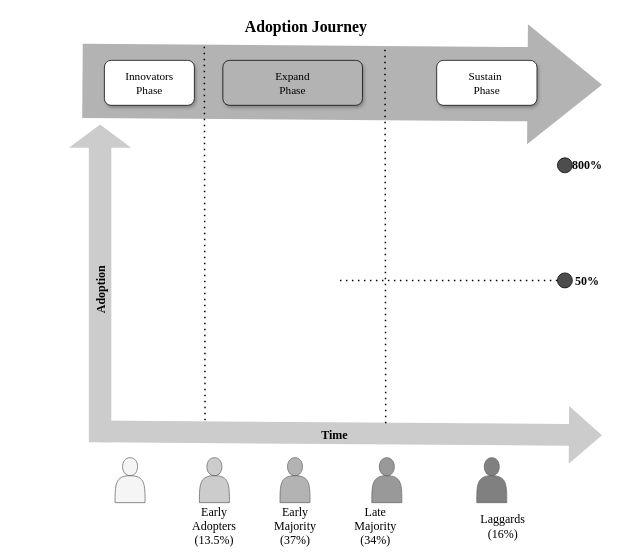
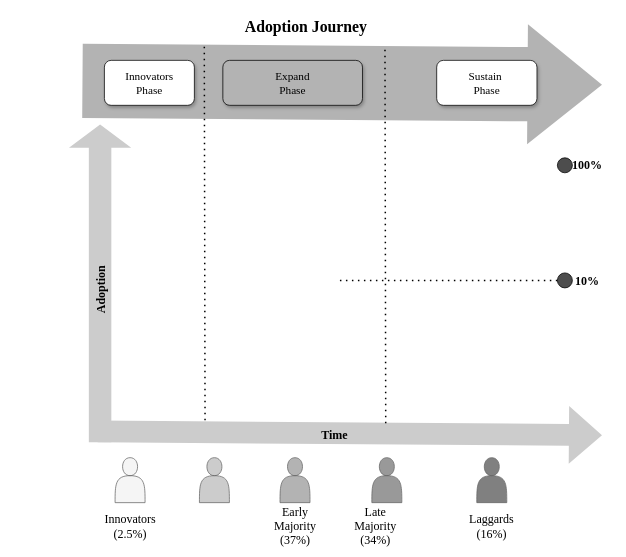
(588, 165) -> (588, 165)
(588, 281) -> (588, 281)
none -> (130, 526)
(215, 526) -> none
(503, 526) -> (492, 526)
